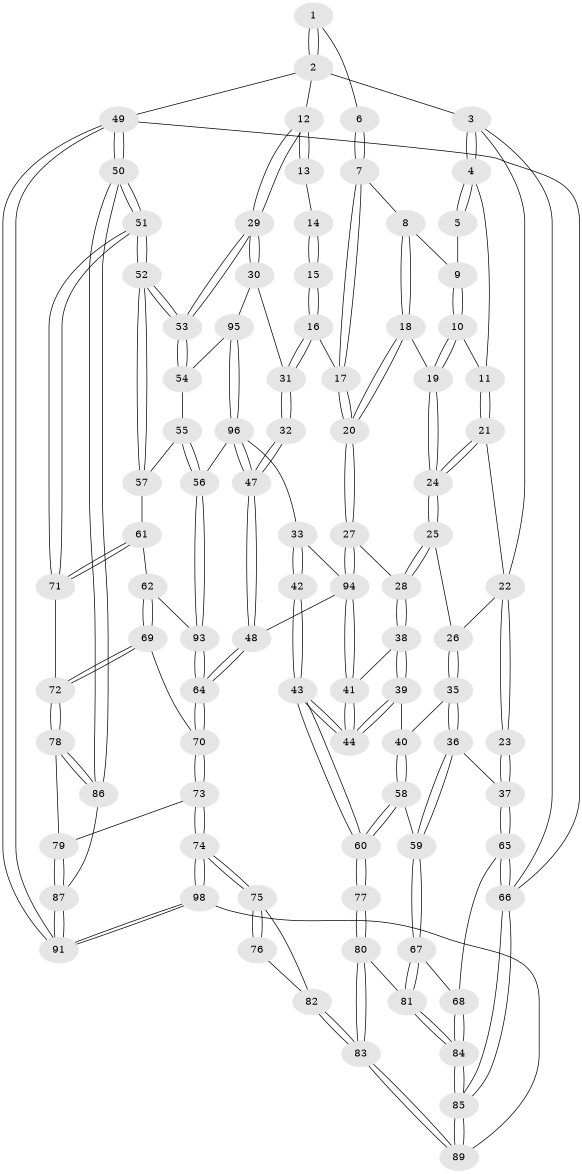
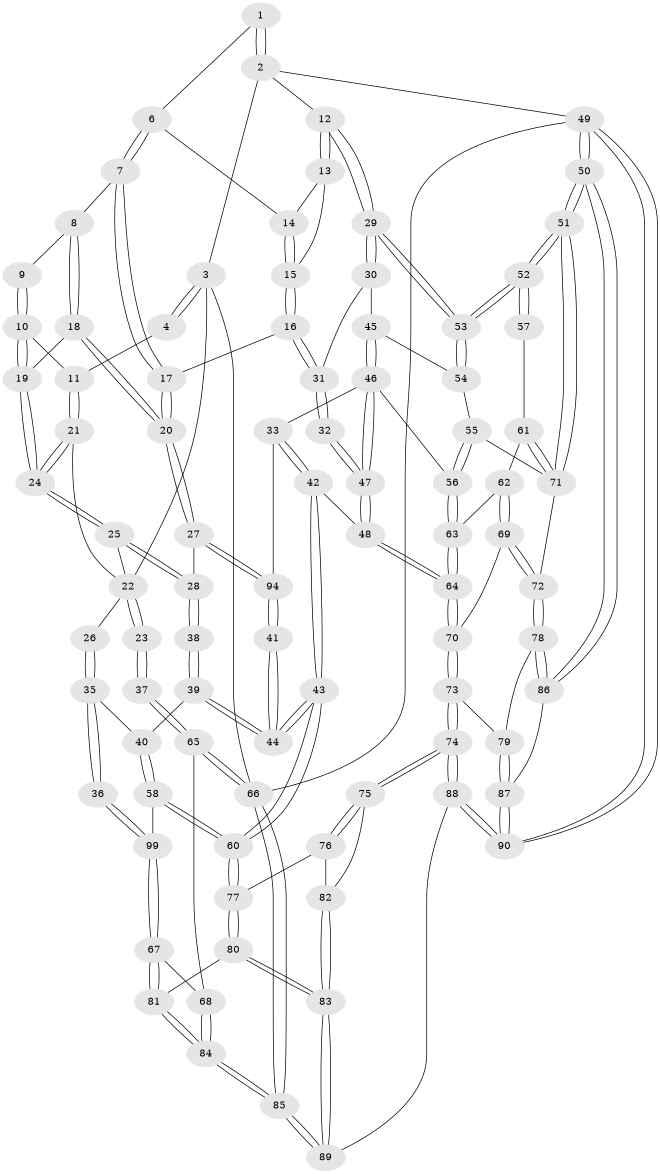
none -> (221, 172)
(458, 223) -> none
none -> (318, 226)
(234, 327) -> (371, 327)
(234, 431) -> (371, 379)
(162, 457) -> (510, 454)
(443, 587) -> (121, 561)
(307, 609) -> (339, 509)
(200, 639) -> (453, 535)
(376, 665) -> none
(479, 768) -> none
(417, 846) -> (153, 846)
none -> (278, 873)
(200, 898) -> (453, 794)
(59, 950) -> (505, 846)
